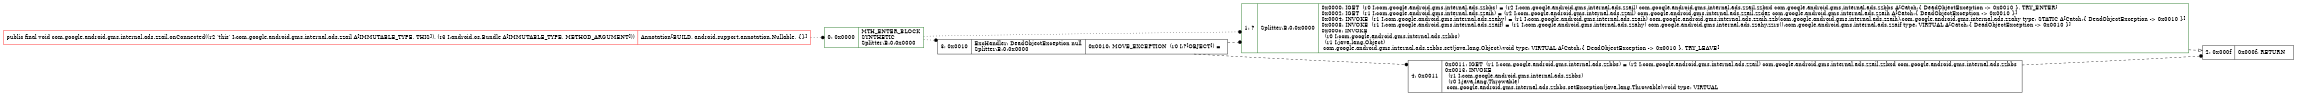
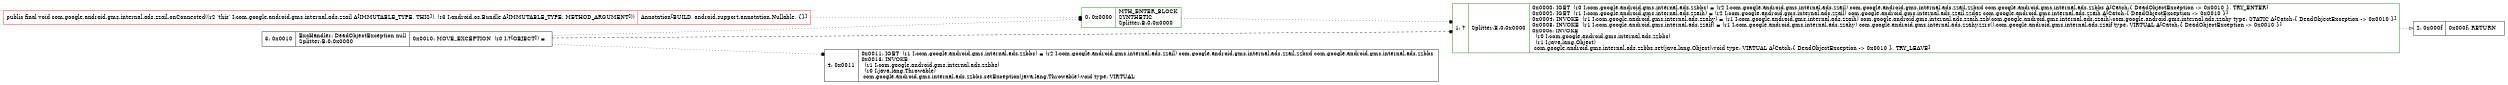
(929, 40) -> (815, 28)
(2194, 50) -> (2404, 28)
(1299, 60) -> (687, 49)
(2111, 61) -> none
